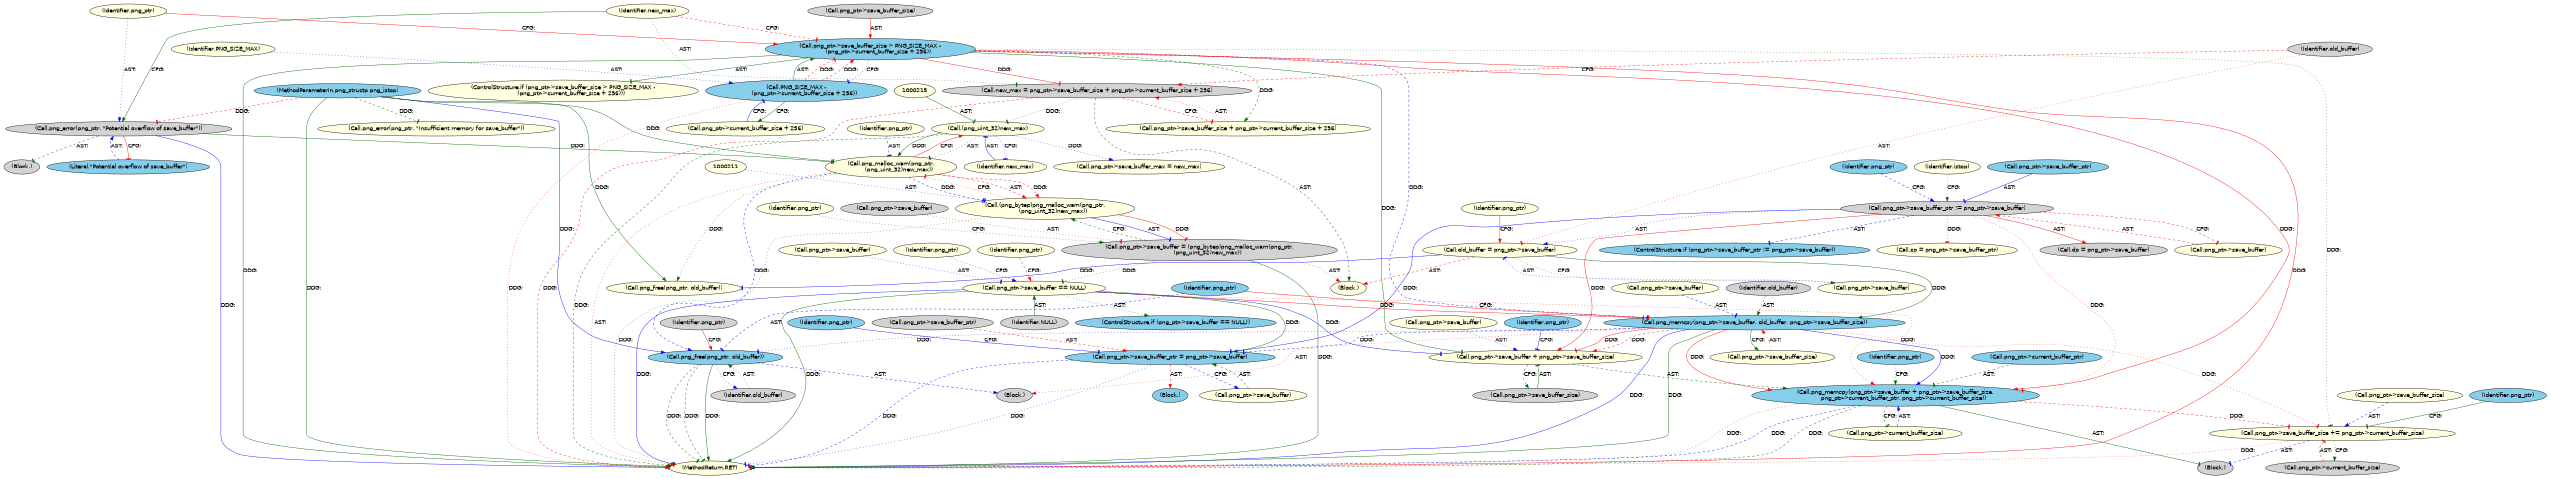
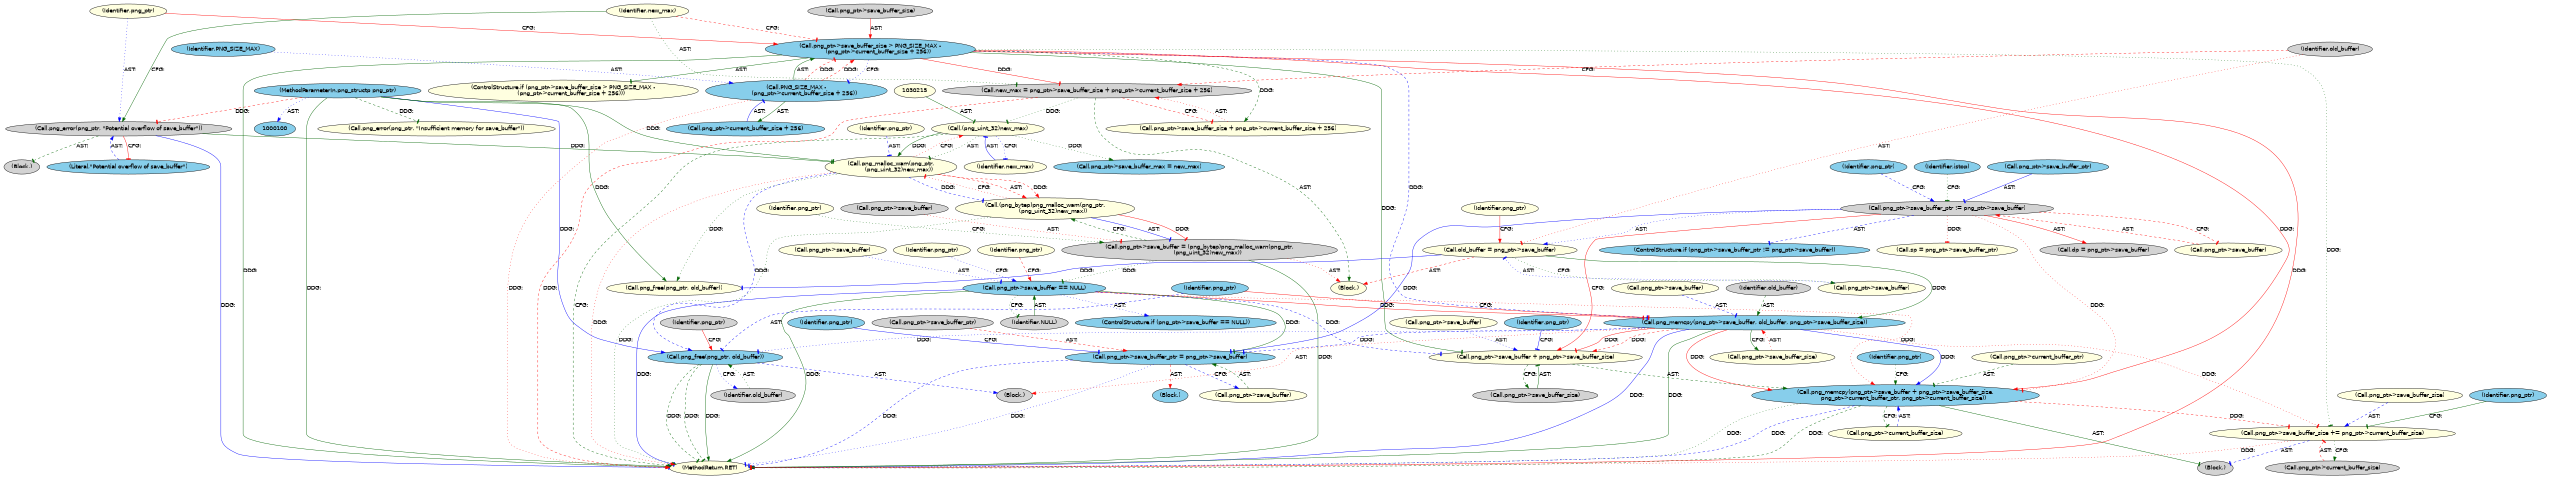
(223, 49) -> (223, 49)
(338, 91) -> (338, 91)
(915, 91) -> (915, 91)
(760, 112) -> (760, 112)
(784, 112) -> (784, 112)
none -> (275, 129)
(746, 129) -> (746, 129)
(936, 145) -> (936, 145)
(1061, 147) -> (1061, 147)
(726, 167) -> none
(1139, 167) -> (1139, 167)
(1947, 167) -> (1947, 167)
(1947, 186) -> (1947, 186)
(1034, 288) -> (1034, 288)
(1599, 288) -> (1599, 288)
(1096, 303) -> (1096, 303)
(1239, 304) -> (1239, 304)
none -> (1010, 305)
(583, 306) -> (583, 306)
(1273, 306) -> (1273, 306)
(601, 323) -> (601, 323)
(2037, 357) -> (2037, 357)
